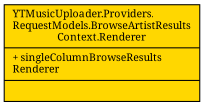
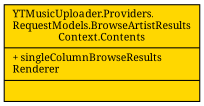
(102, 37) -> (102, 37)
